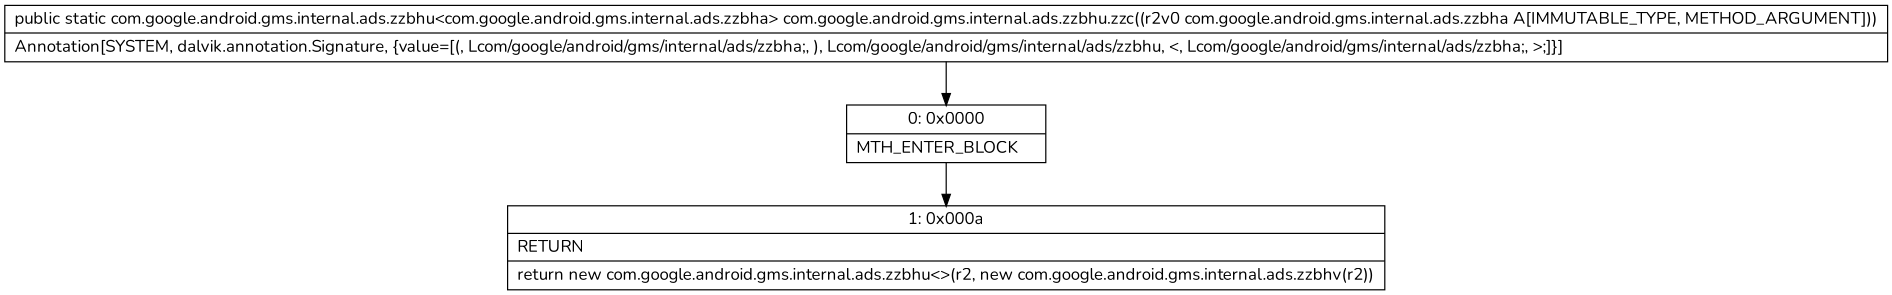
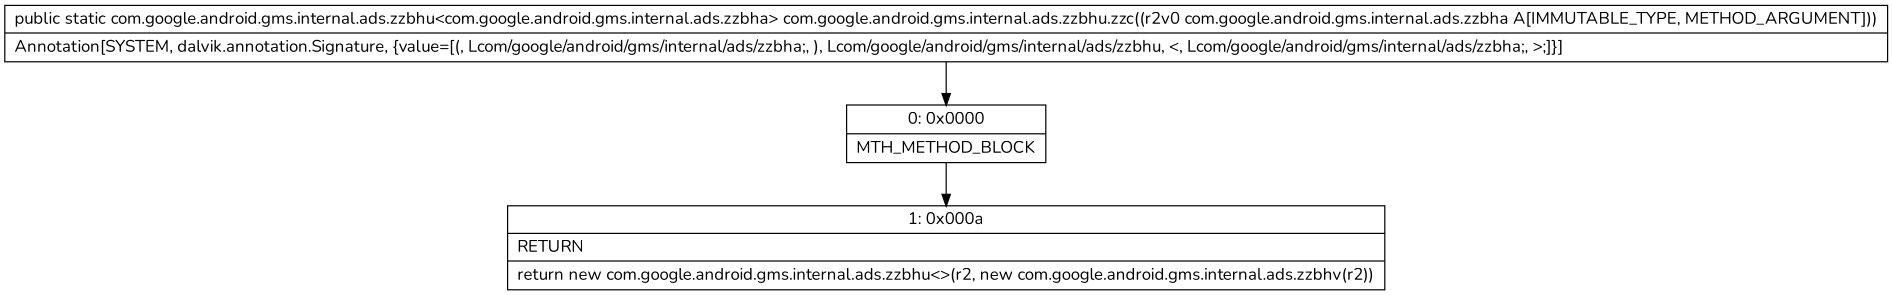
(938, 148) -> (946, 148)
